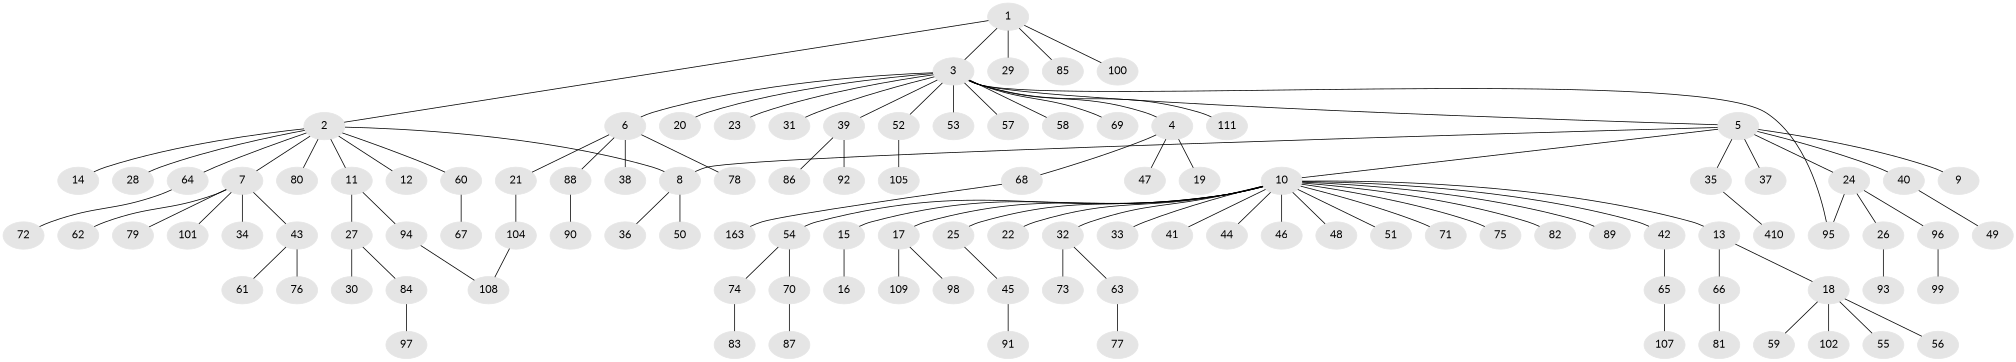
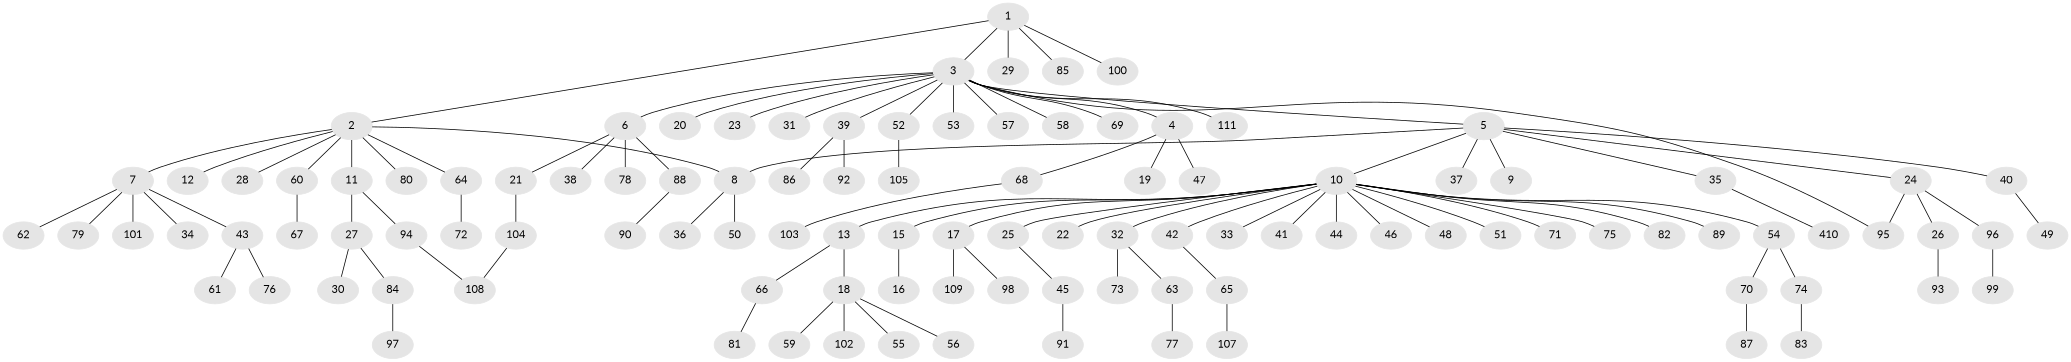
(78, 181) -> none
(735, 236) -> (789, 236)
